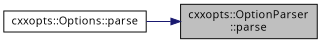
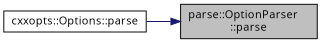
(249, 22) -> (249, 22)
